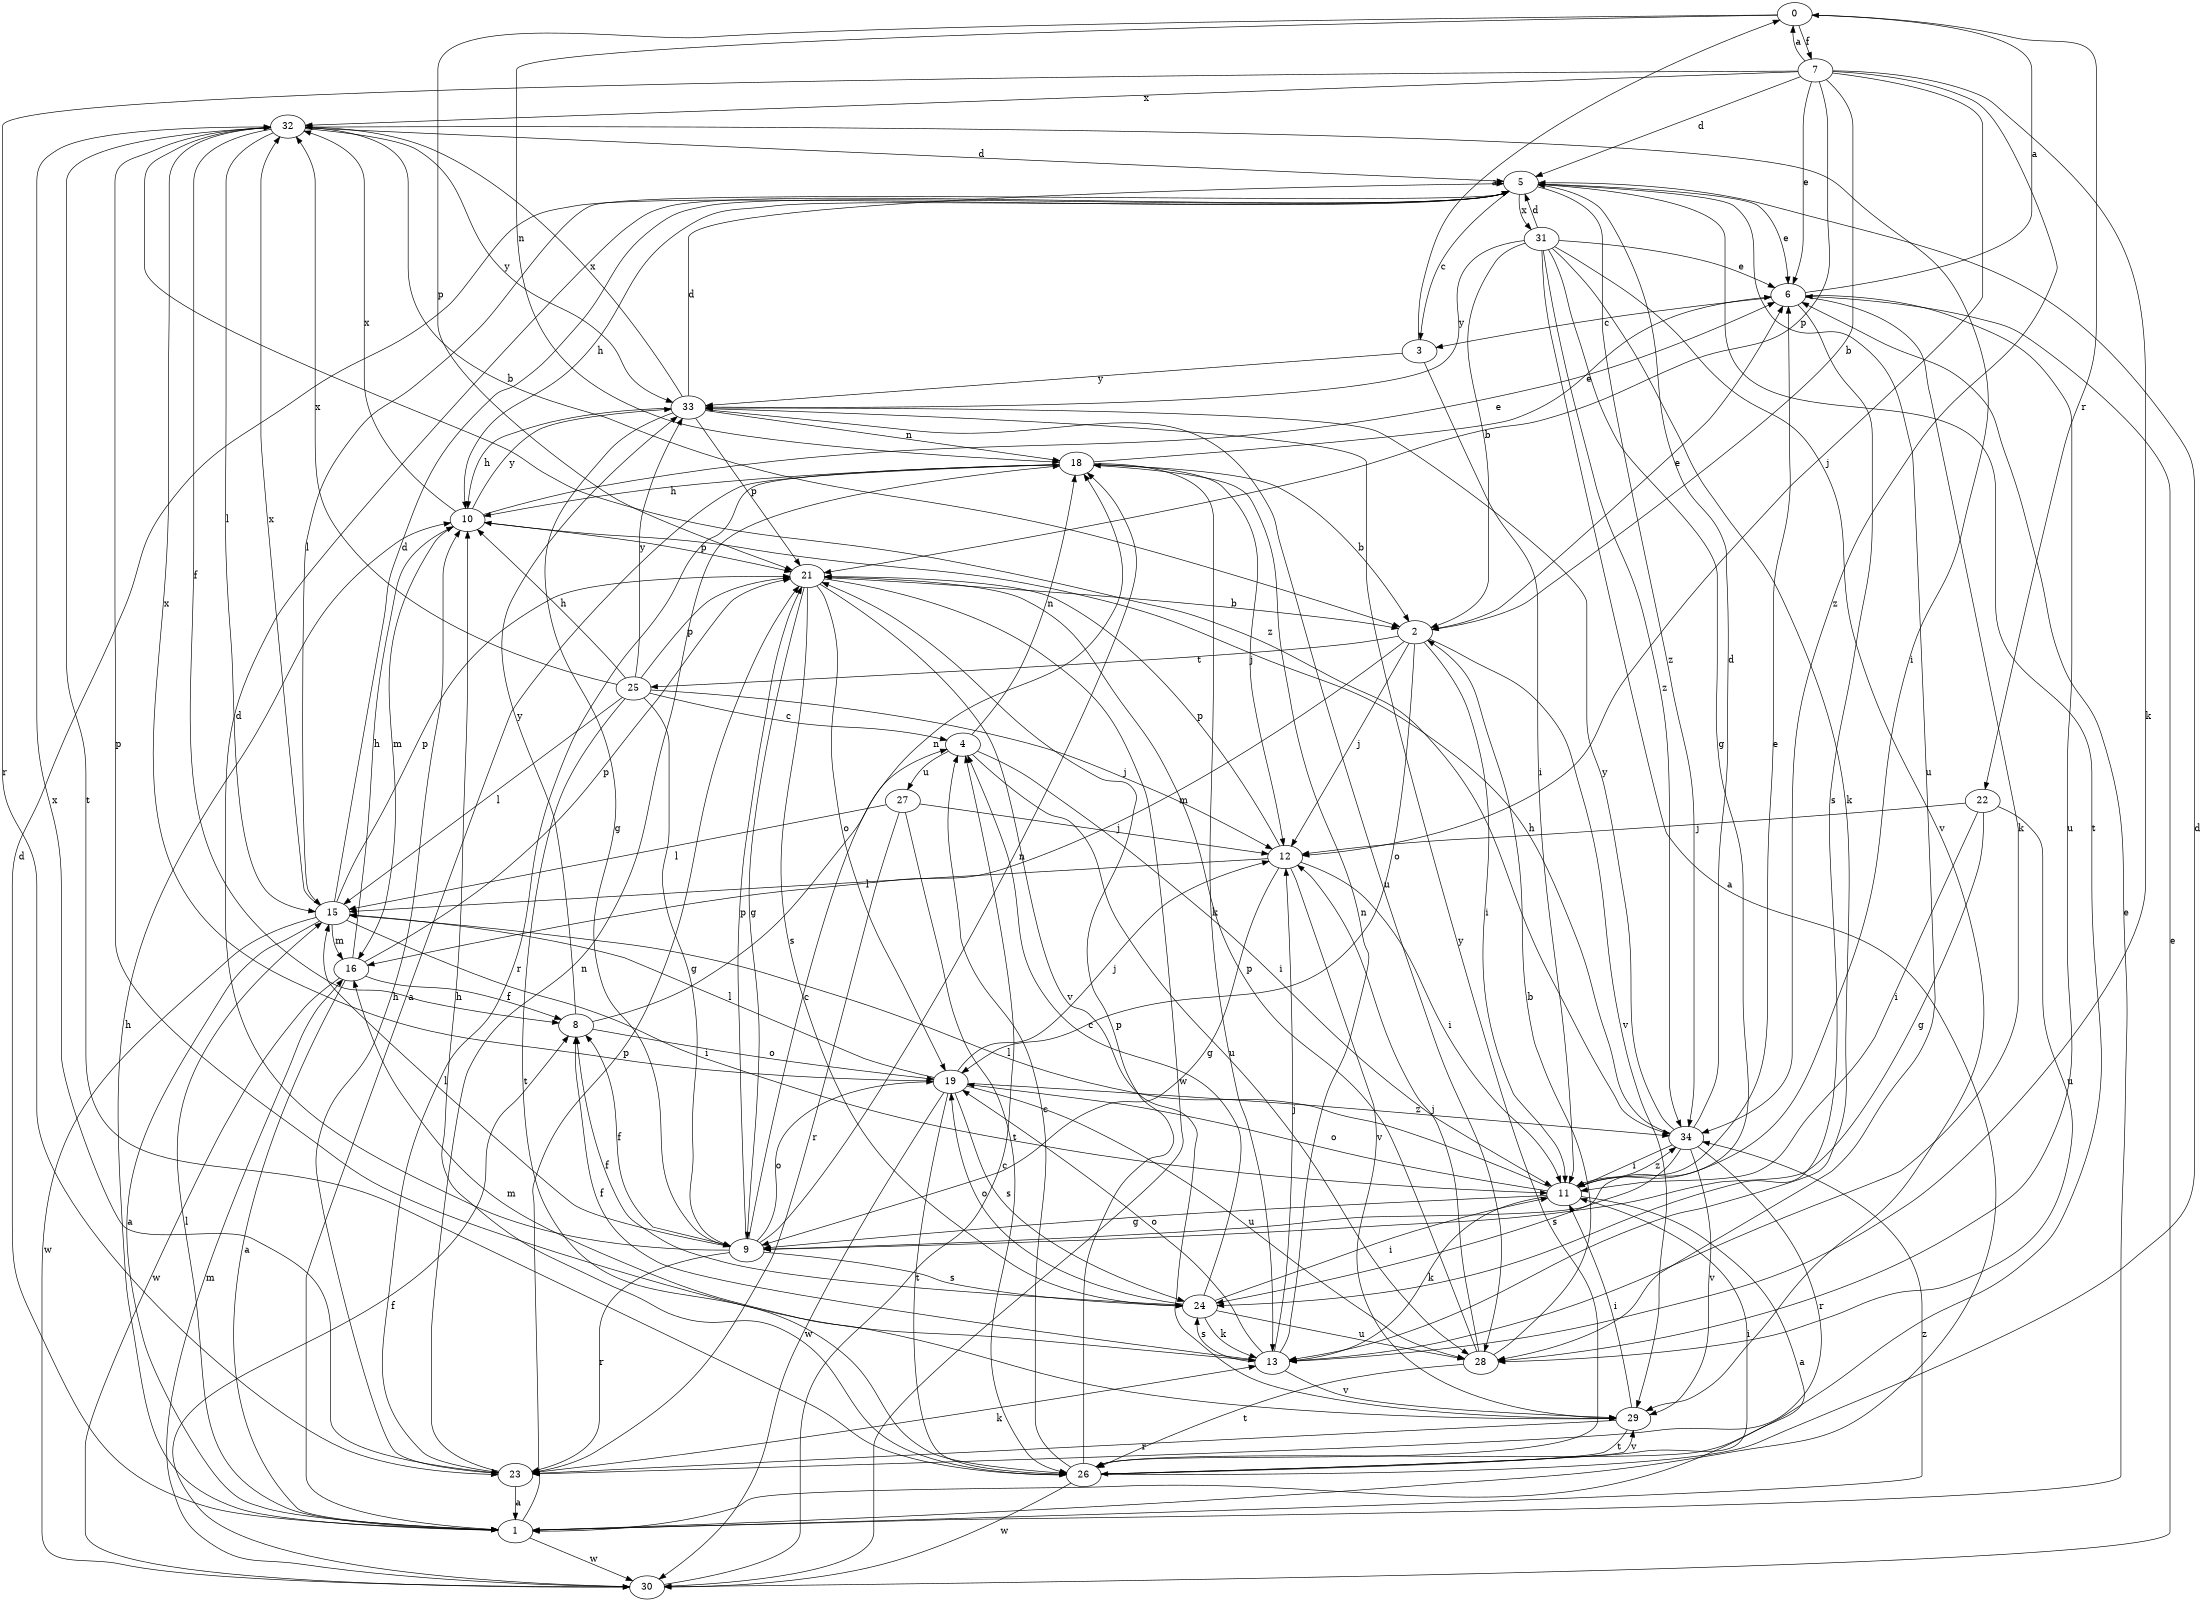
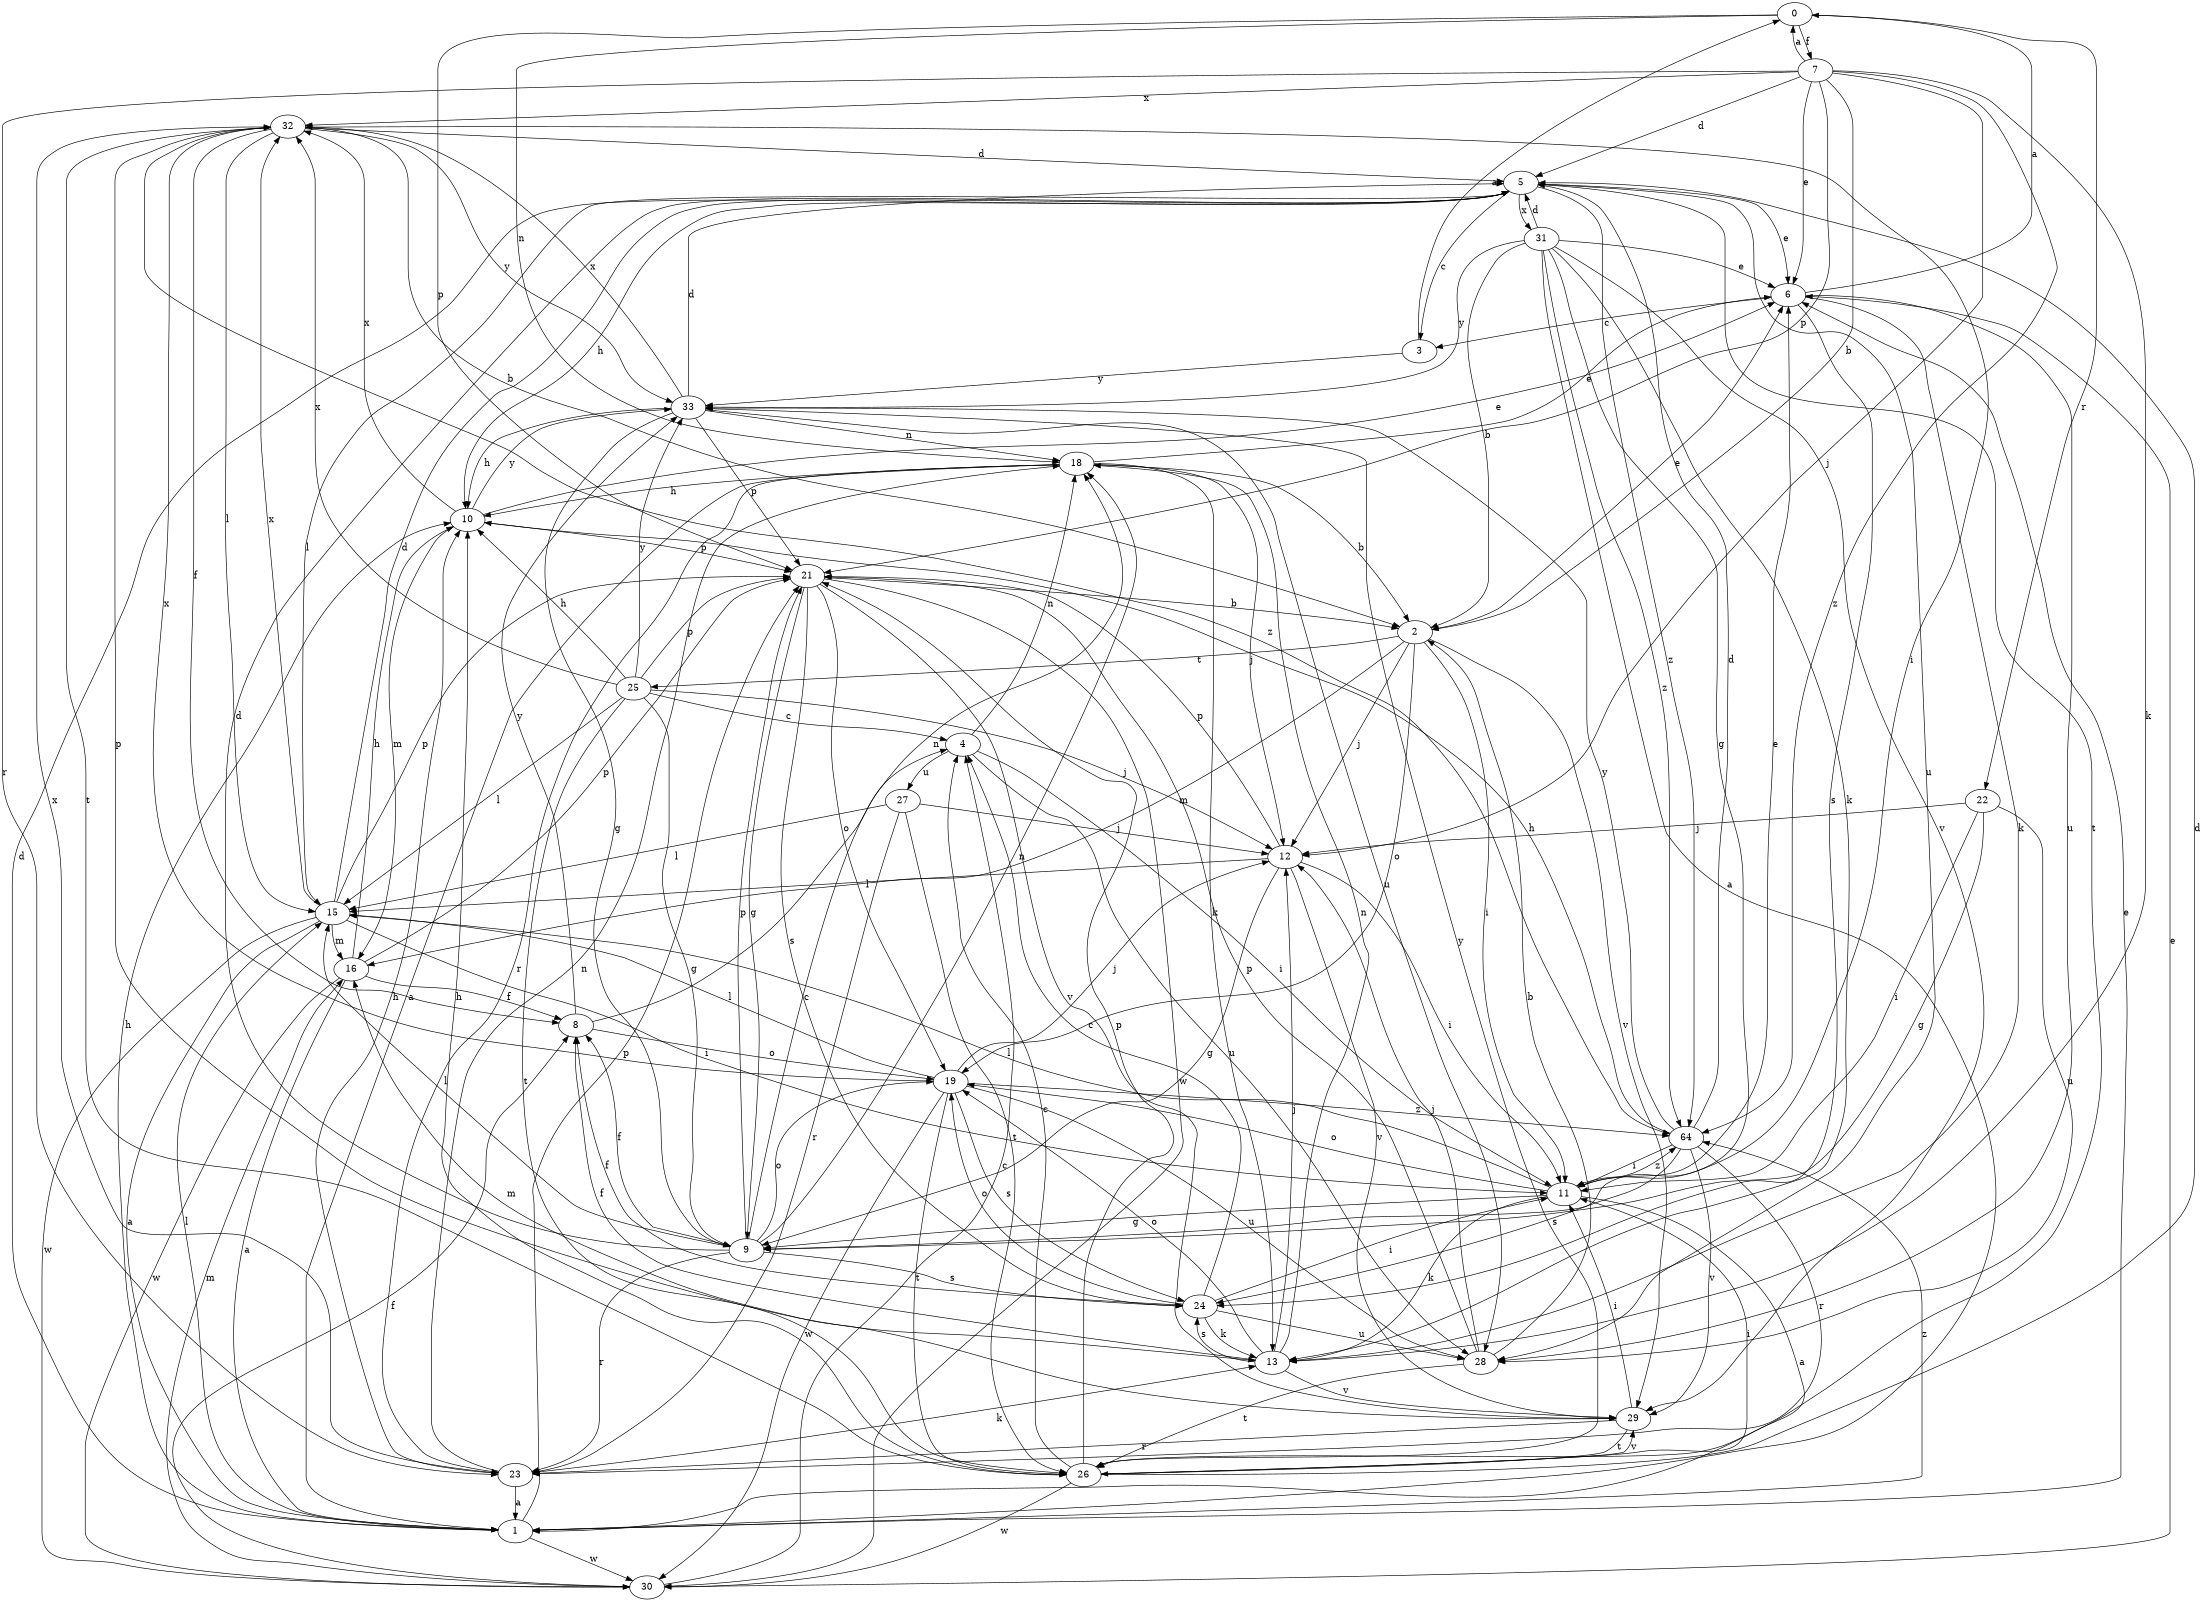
(1538, 757) -> none
(1686, 1138) -> (1686, 1138)
